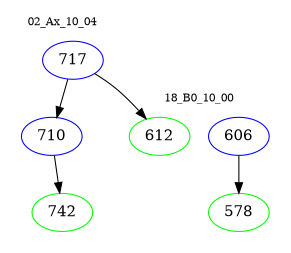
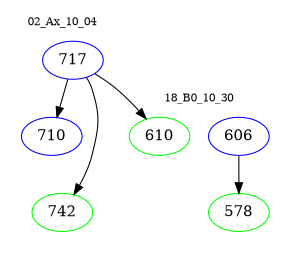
(199, 99) -> (199, 99)
(160, 136) -> (160, 136)
(56, 169) -> (97, 132)
